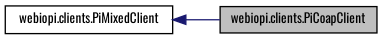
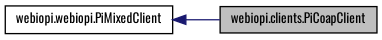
(89, 20) -> (89, 20)
